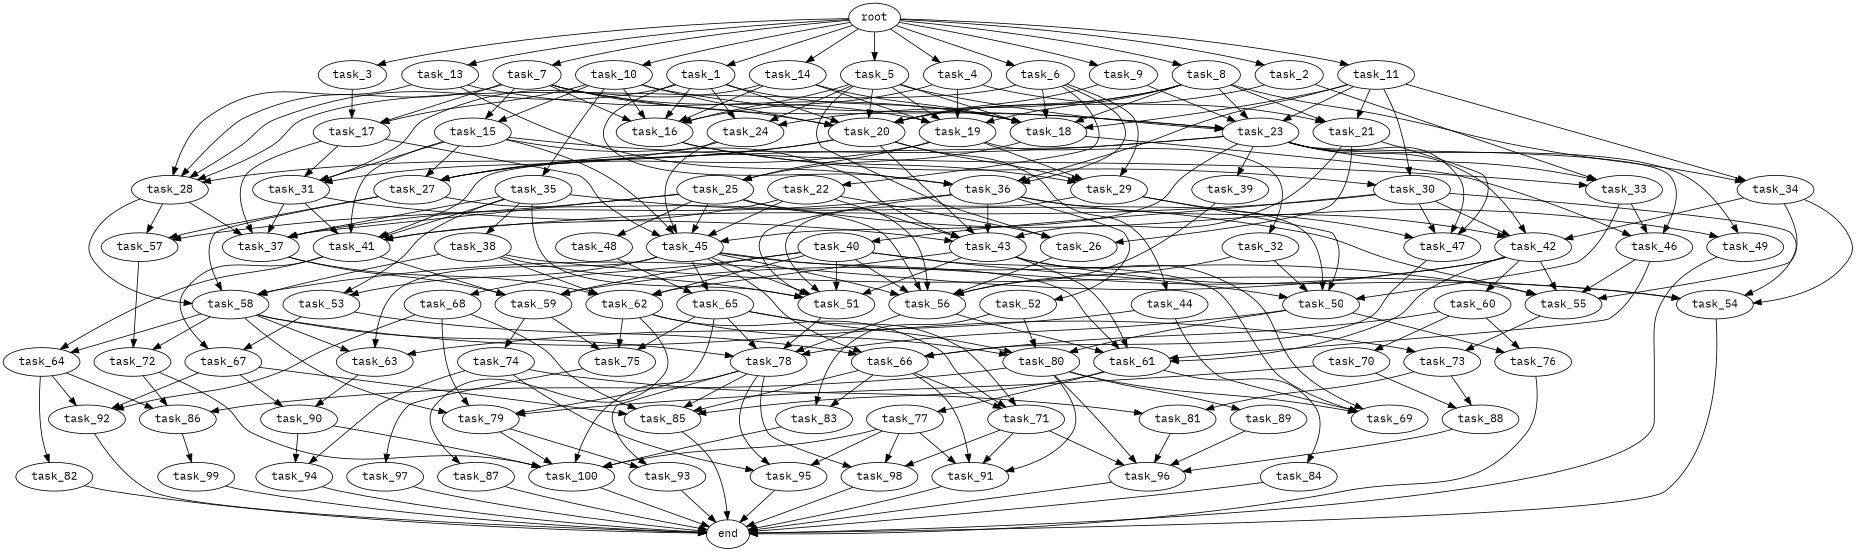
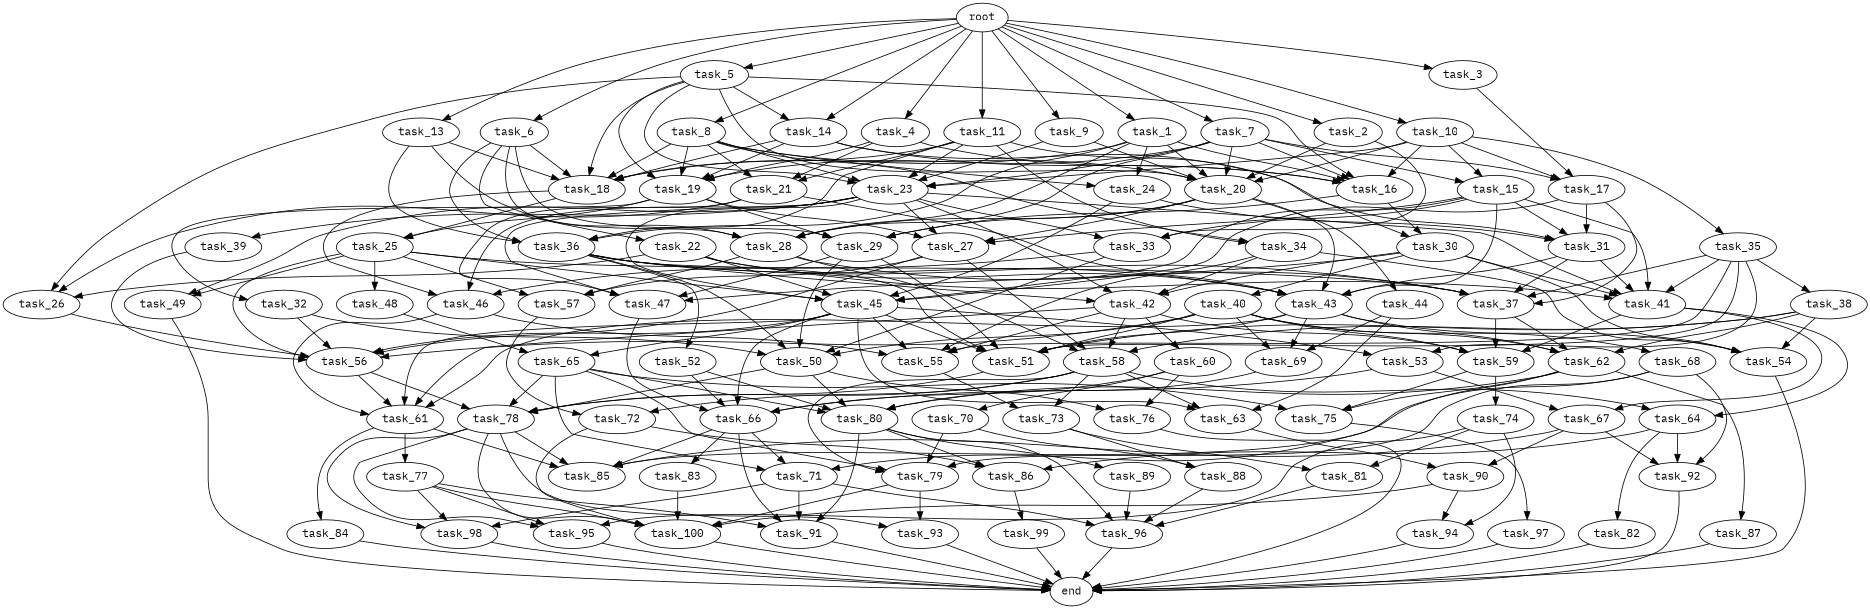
(814, 102) -> (755, 100)
(886, 327) -> (705, 388)
(1208, 393) -> (1076, 391)
(716, 468) -> none
